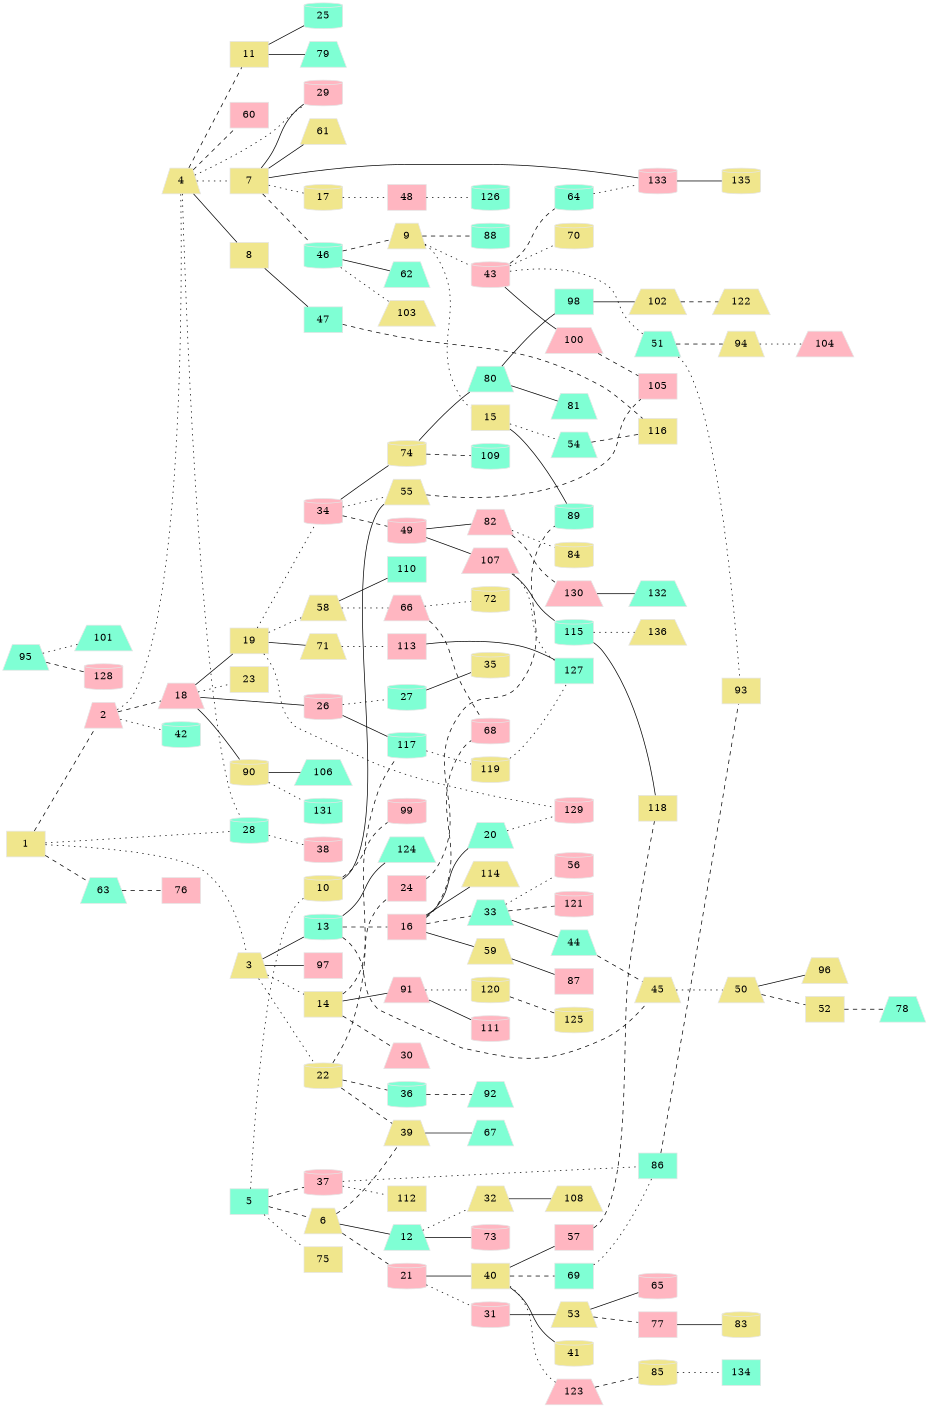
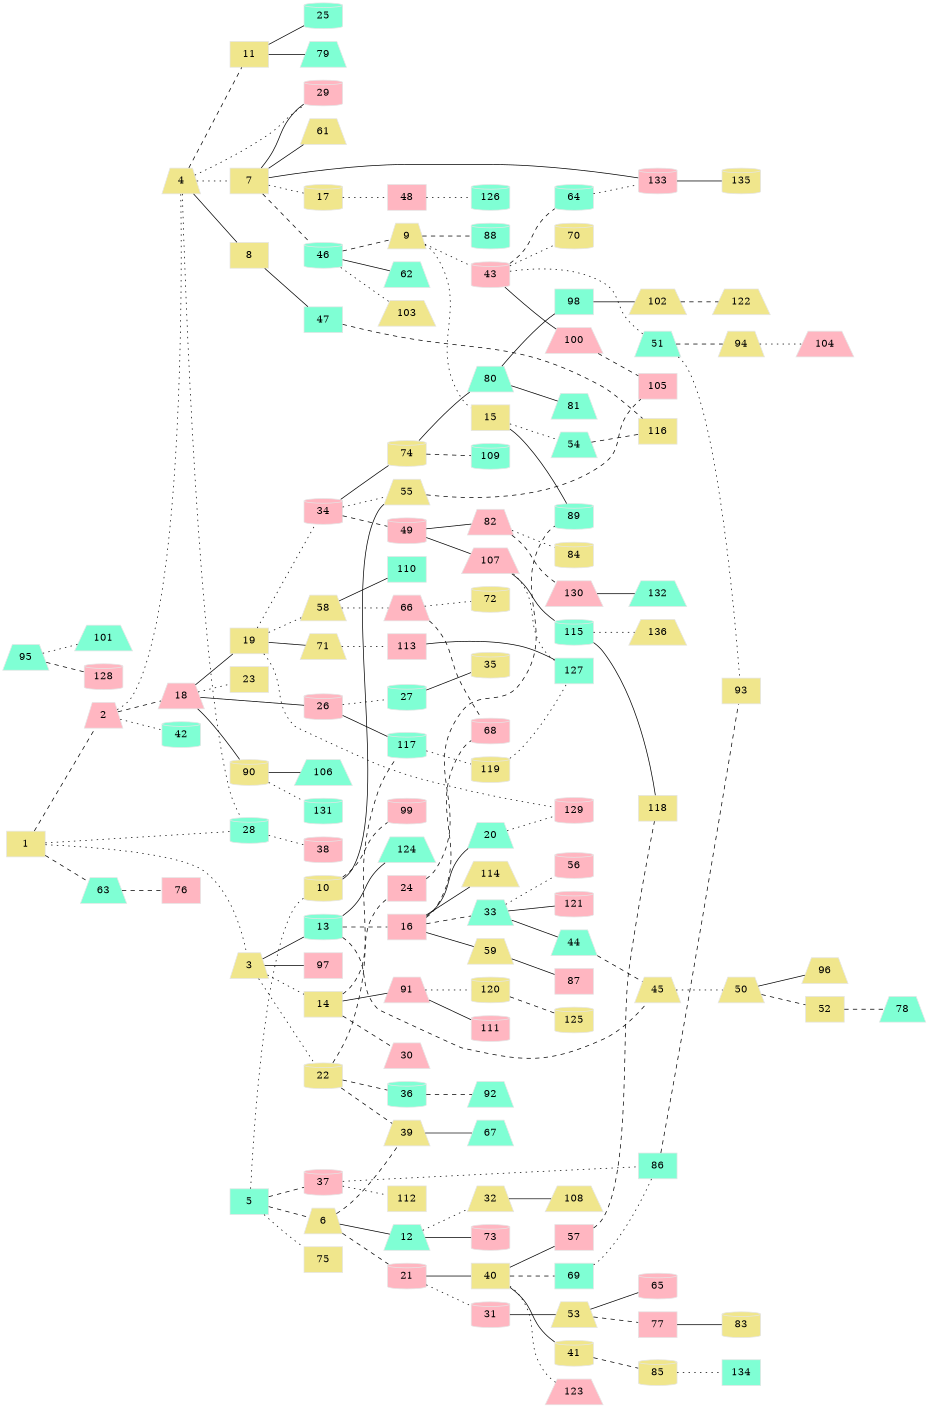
(249, 115) -> none
(531, 908) -> (531, 908)
(617, 1382) -> (616, 1363)
